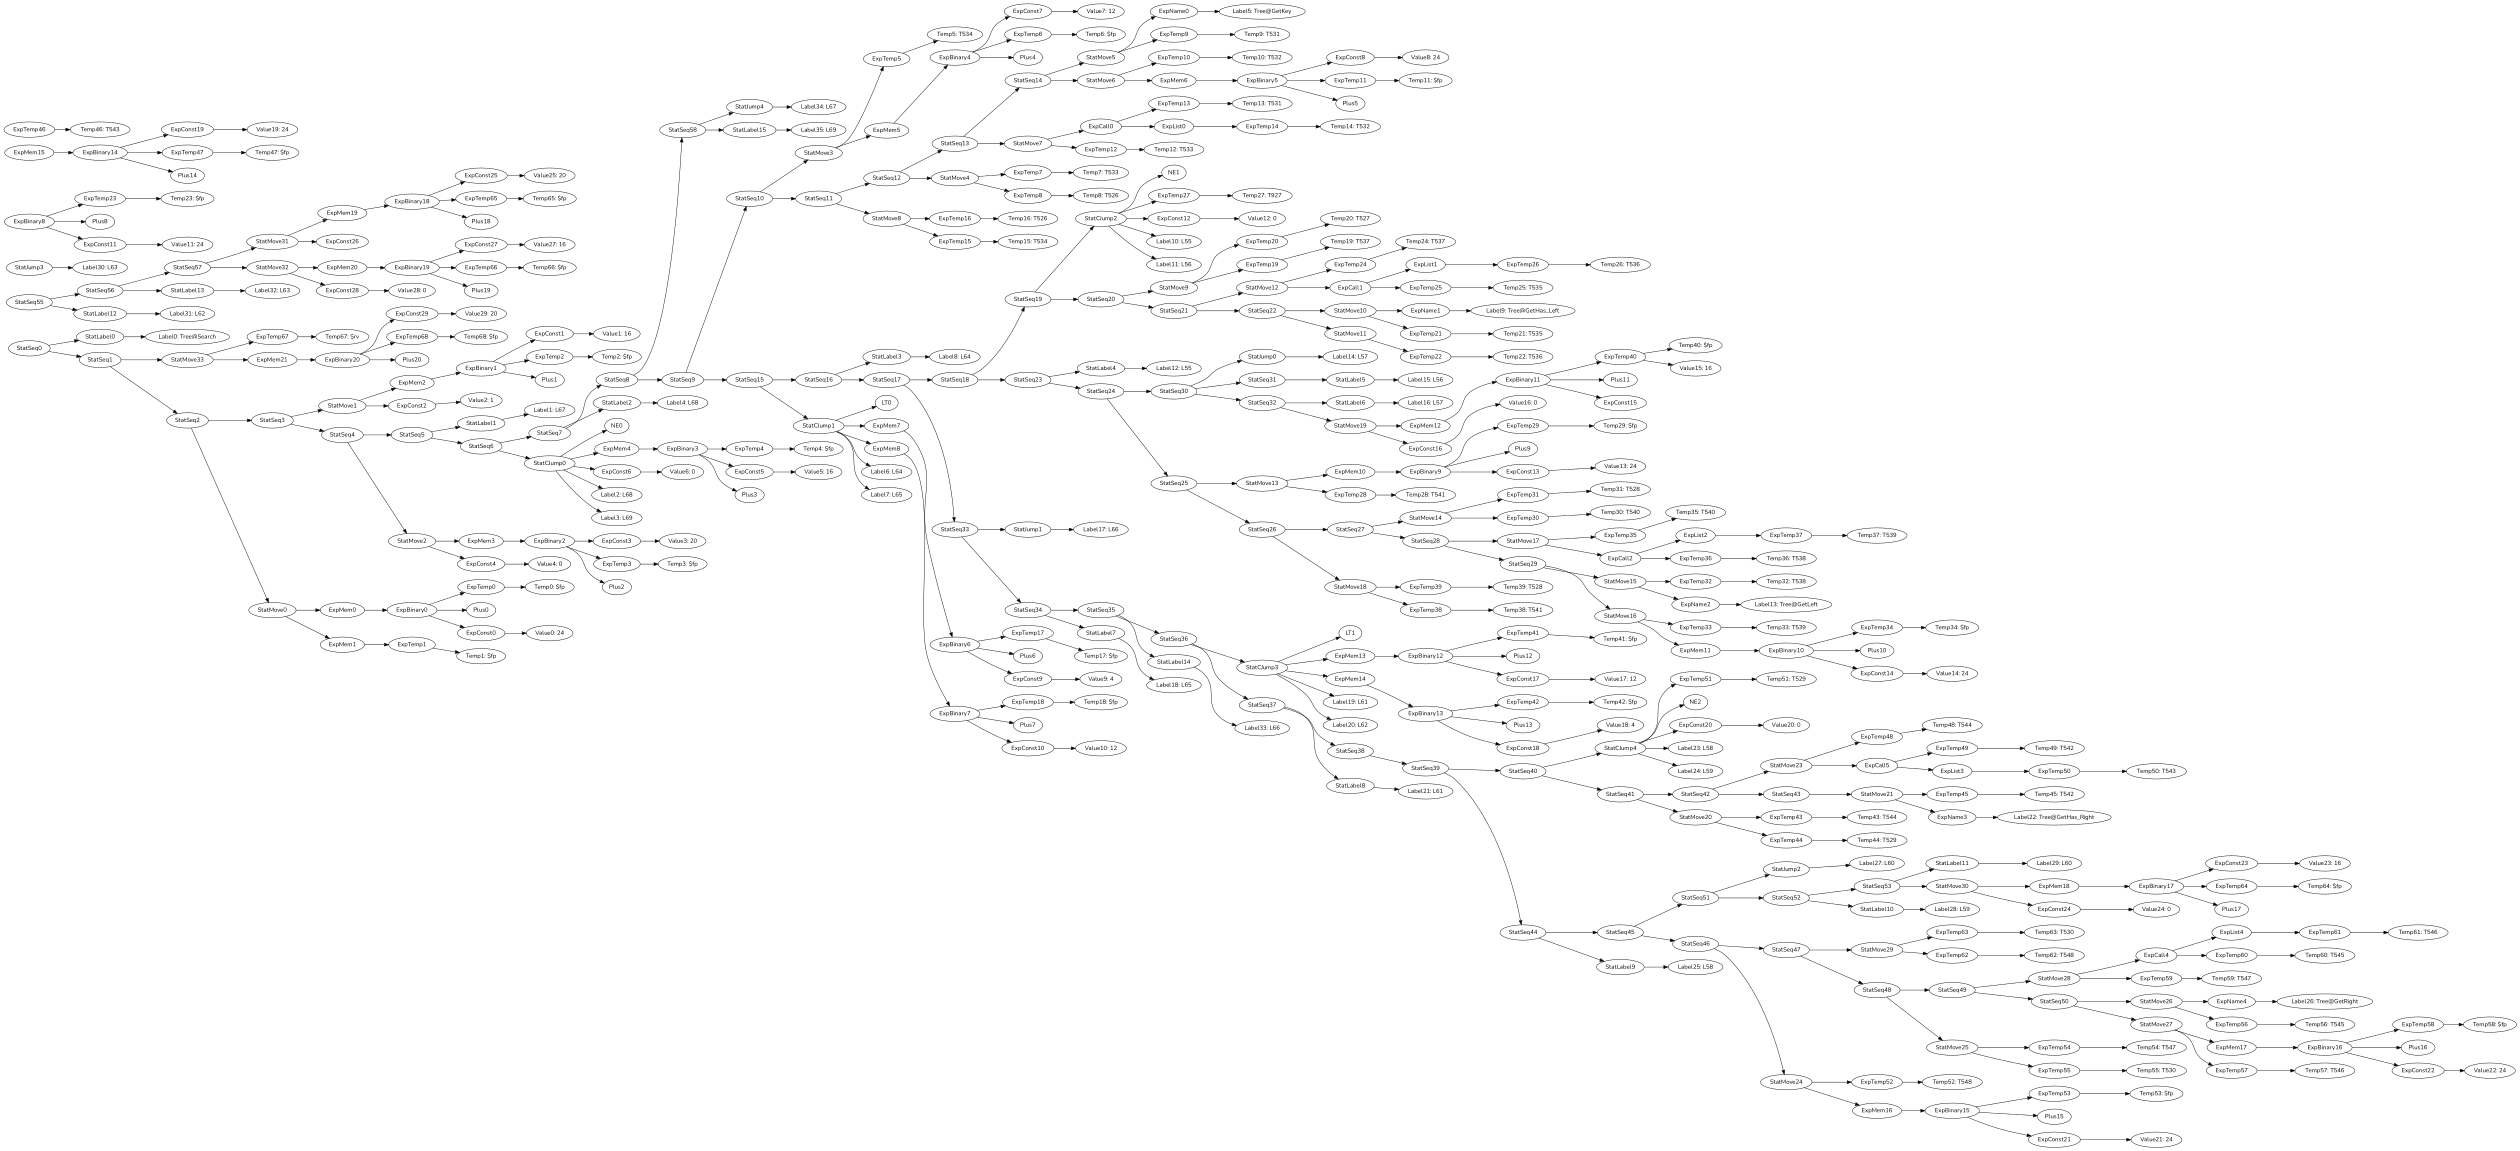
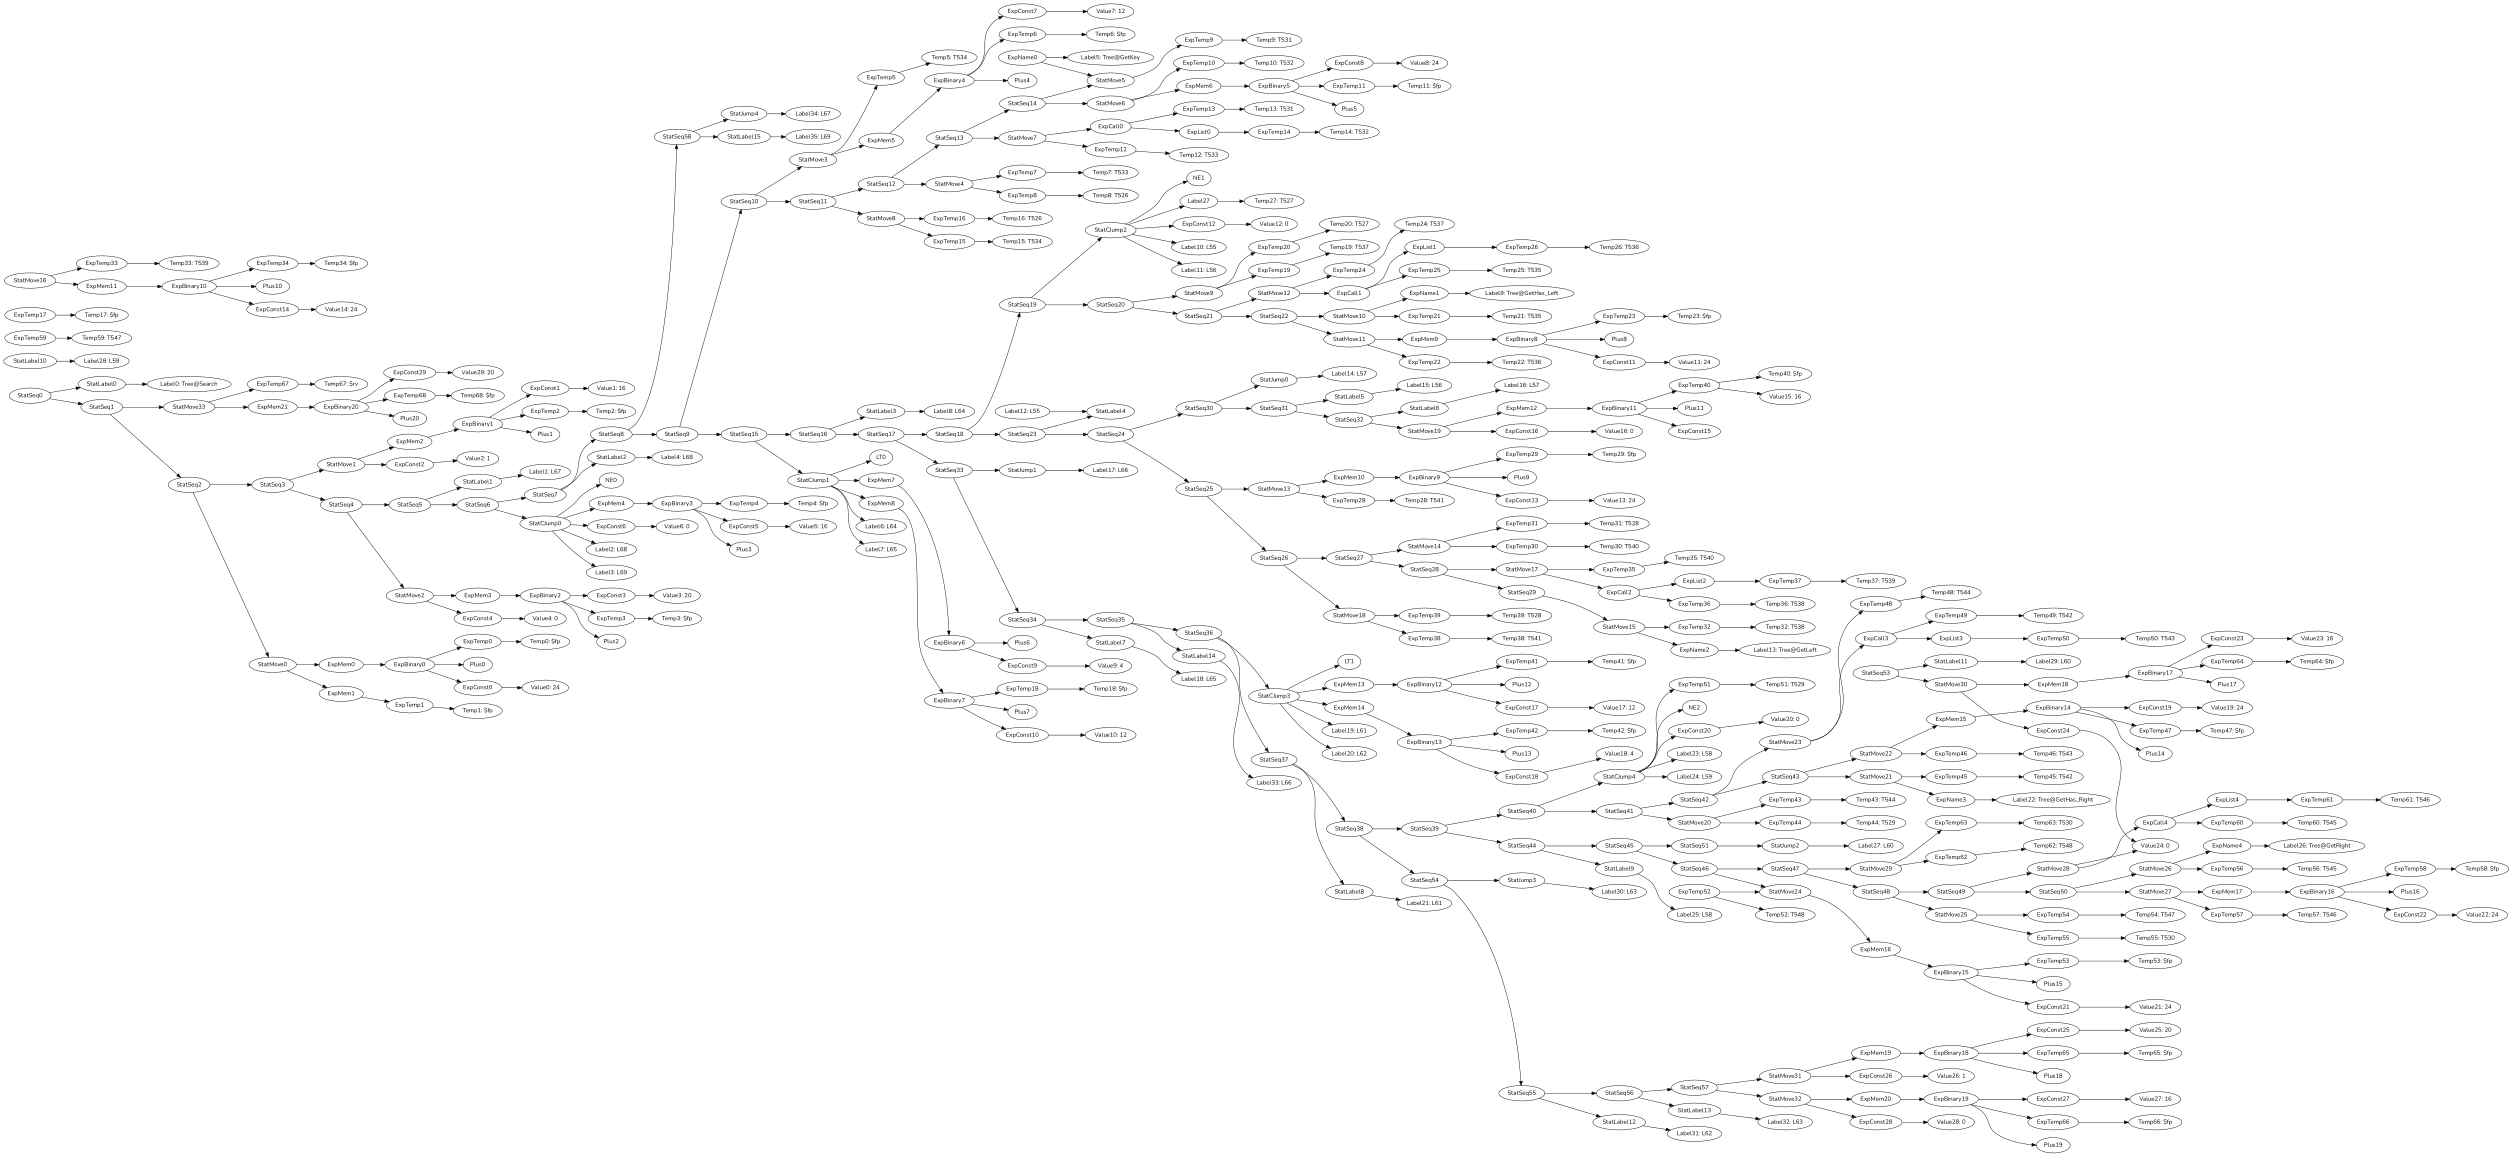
(1136, 36) -> (1065, 69)
(1174, 196) -> (1199, 201)
(1262, 196) -> (1274, 201)
none -> (1425, 339)
(1133, 368) -> (1066, 411)
(1216, 397) -> (1310, 414)
(1580, 580) -> none
(989, 639) -> none
none -> (1876, 754)
(1877, 766) -> (1876, 639)
none -> (1425, 880)
(1786, 898) -> none
(2103, 979) -> (2100, 860)
none -> (1951, 1076)
(1830, 1082) -> (1738, 892)
